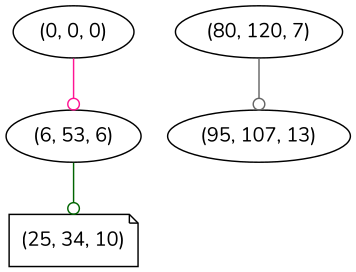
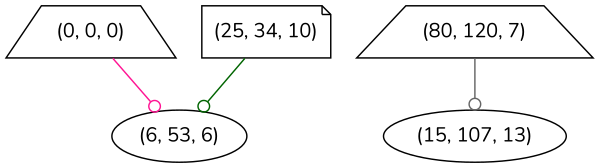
(74, 32) -> (91, 32)
(259, 32) -> (475, 32)
(259, 136) -> (475, 136)
(74, 183) -> (226, 80)
